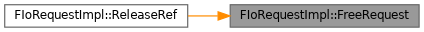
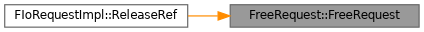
(325, 16) -> (325, 16)
